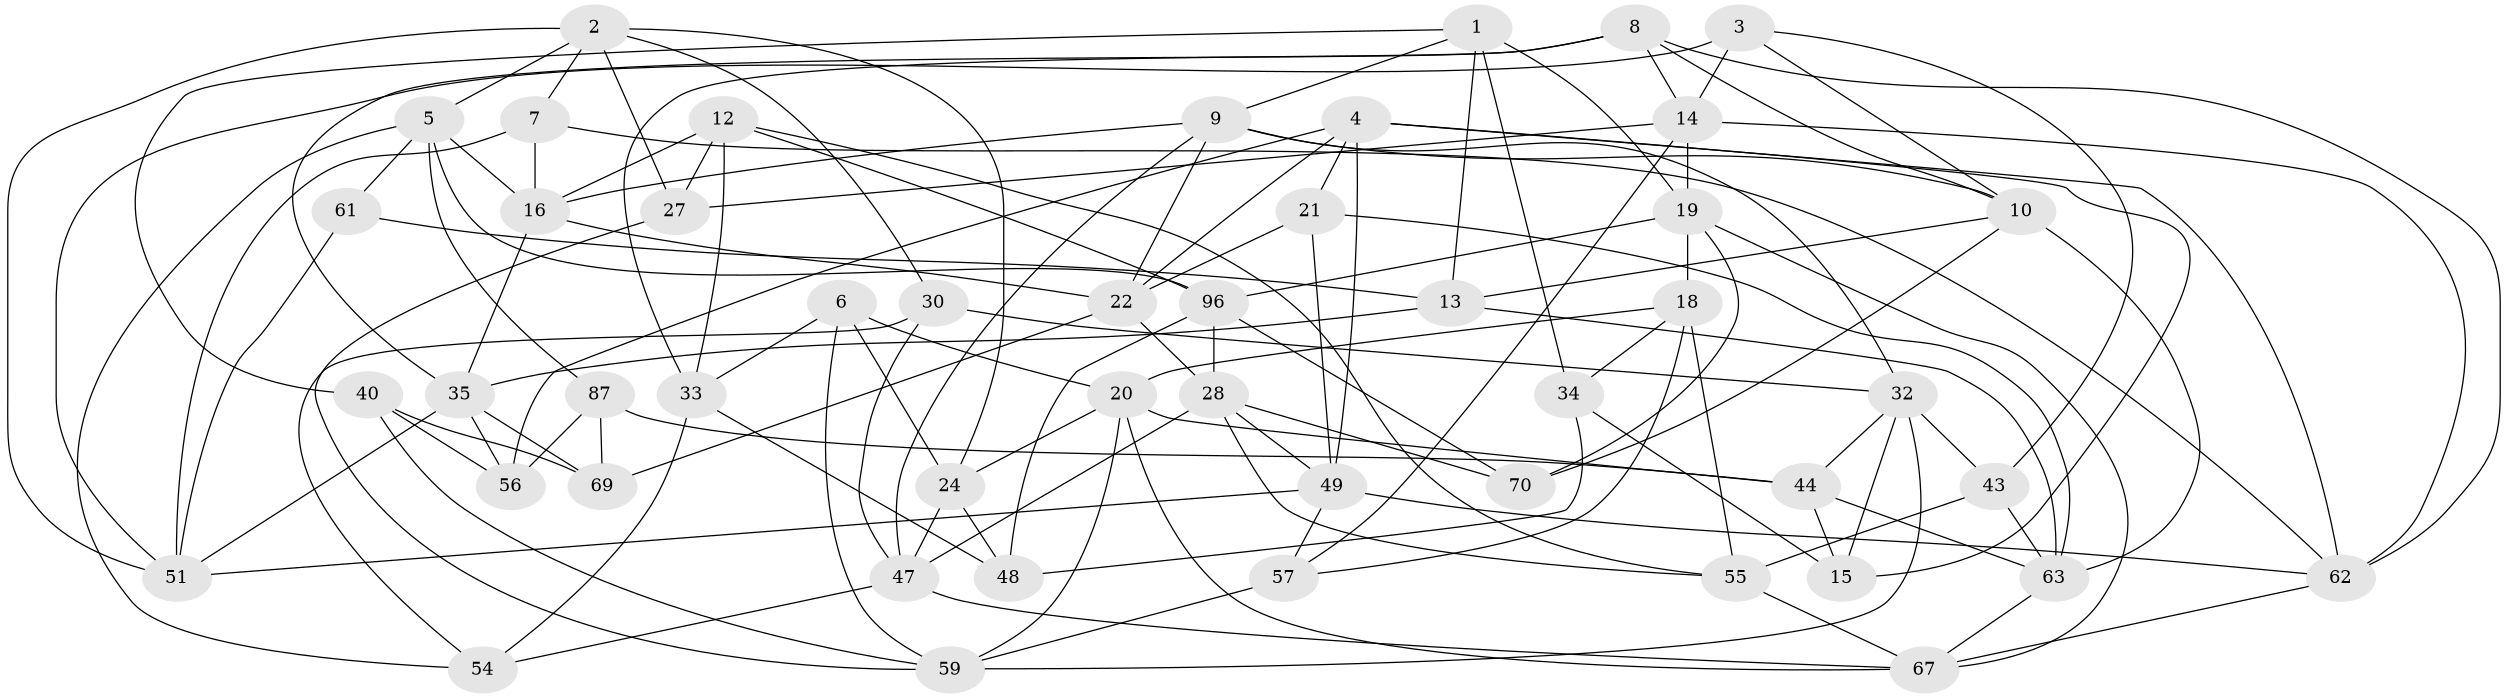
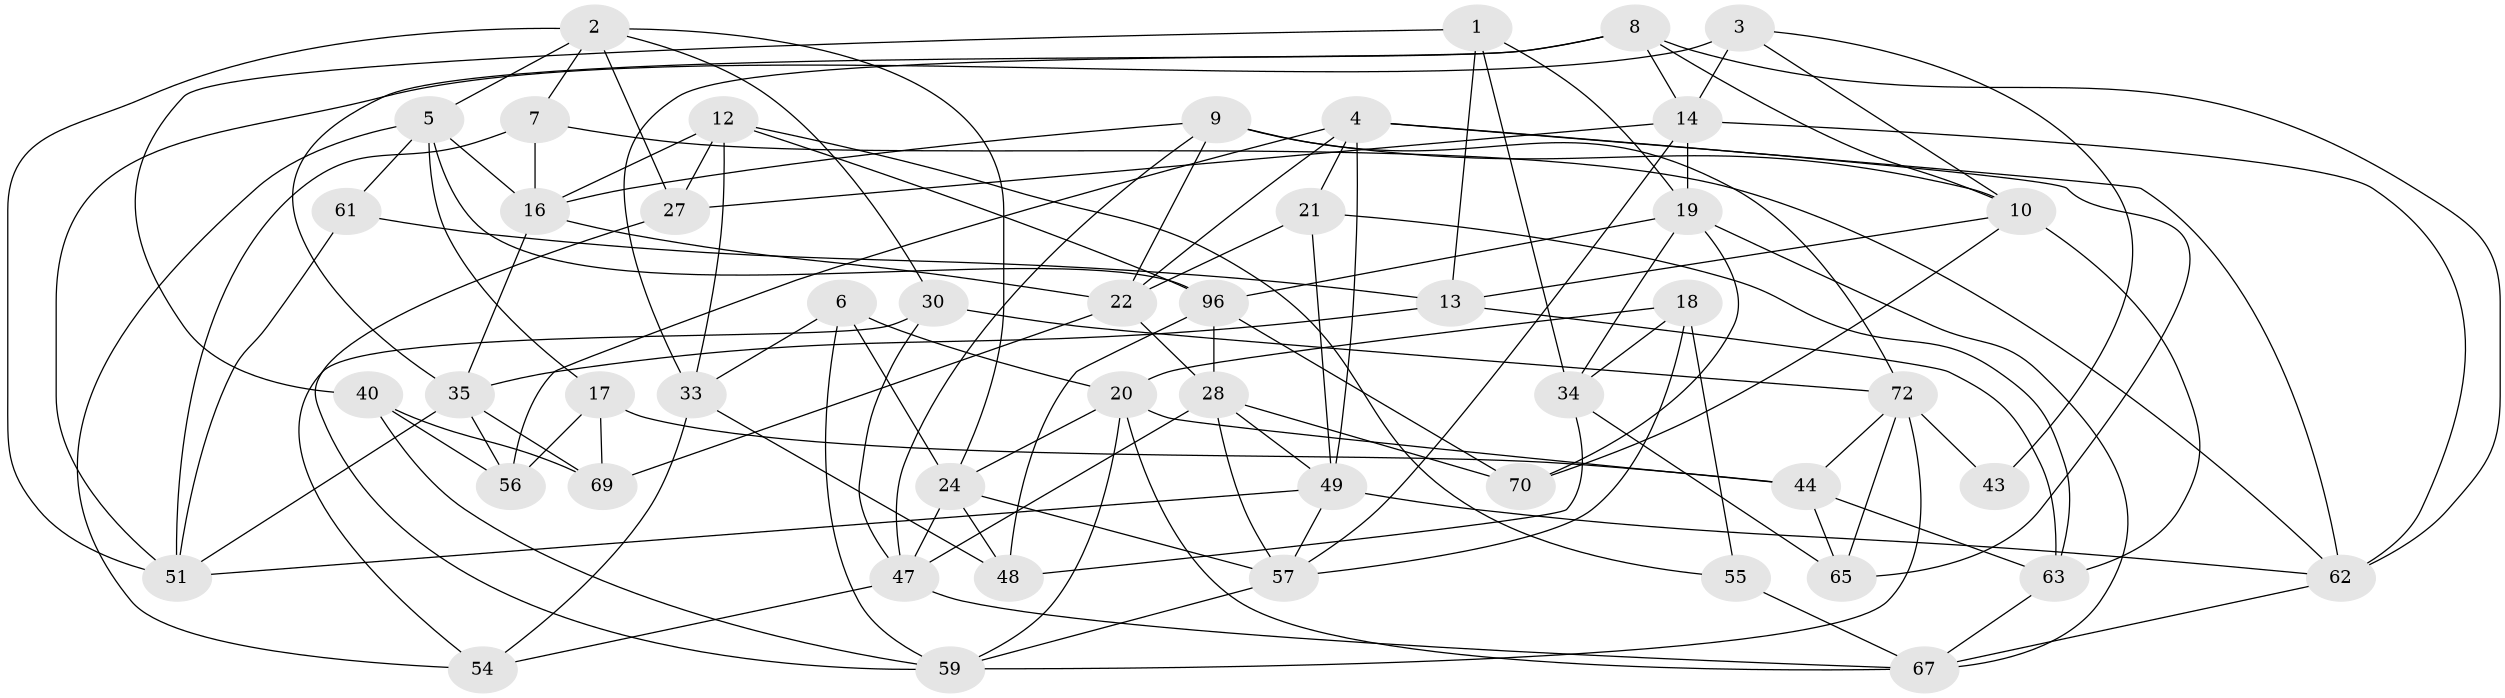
(1332, 79) -> none
(1688, 256) -> (1627, 303)
(600, 395) -> (600, 395)
(1903, 395) -> (1903, 395)
(1870, 530) -> none
none -> (1117, 532)
(2026, 535) -> none
(1423, 548) -> (1236, 487)
(1842, 578) -> (1842, 578)
